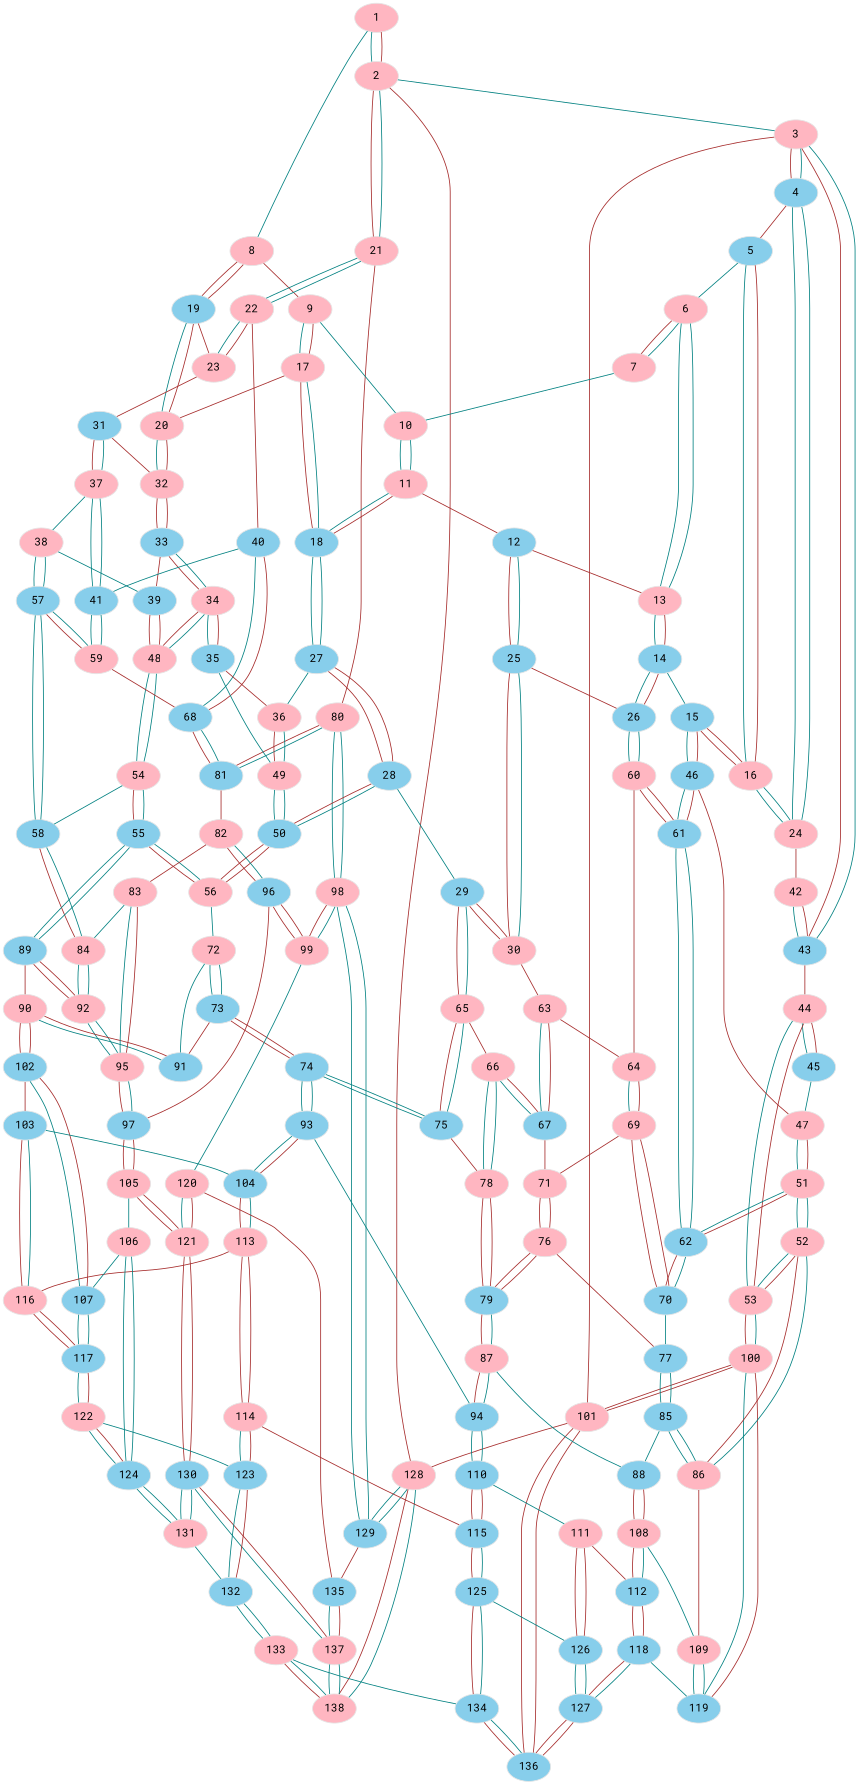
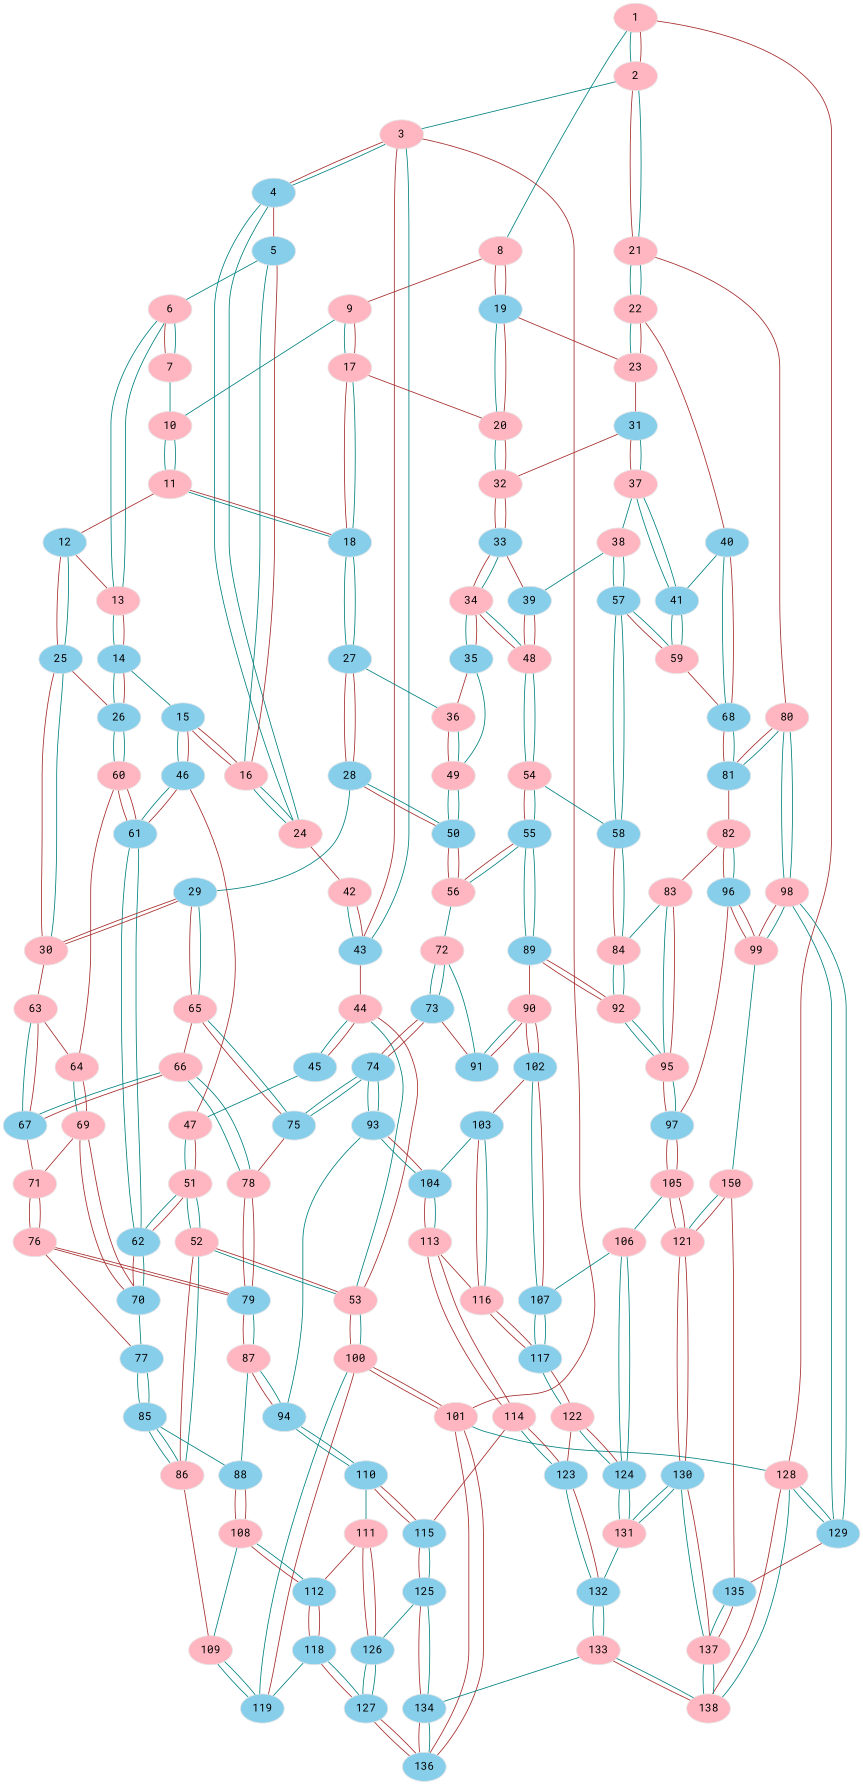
(429, 765) -> (832, 687)
(187, 1184) -> (731, 1184)
(166, 1443) -> (570, 1443)
(499, 1444) -> (633, 1453)
